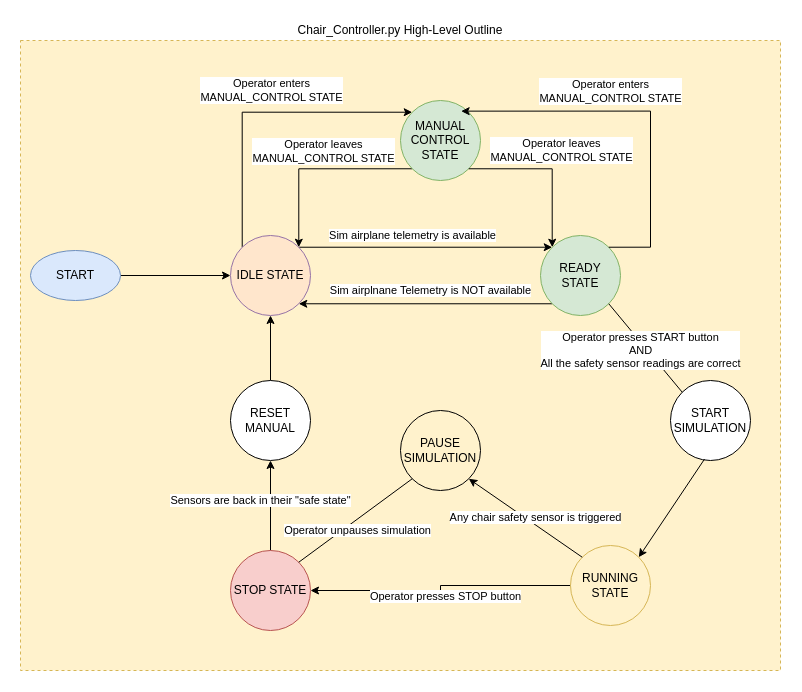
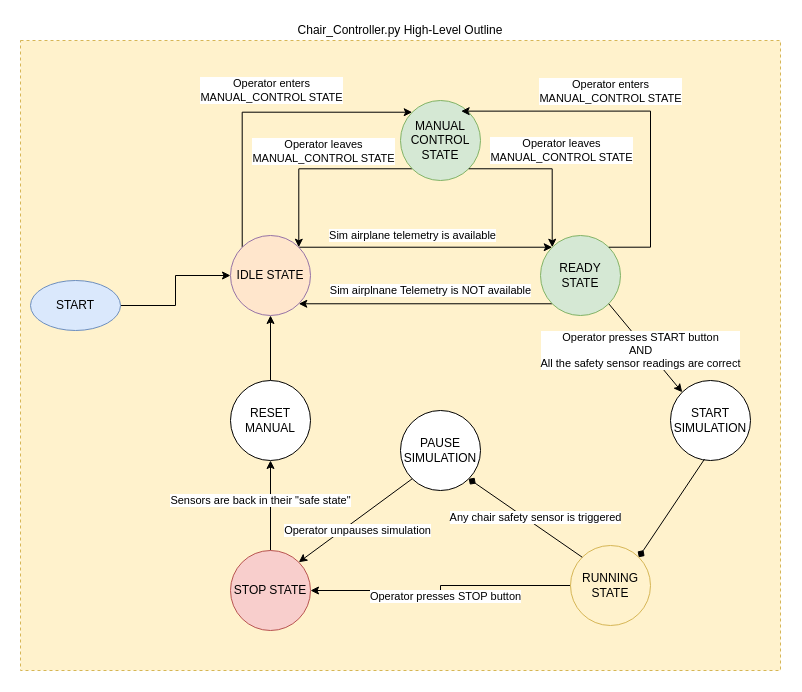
(76, 276) -> (76, 306)
(679, 388) -> (677, 386)
(441, 451) -> (441, 451)
(475, 483) -> (475, 483)
(643, 550) -> (644, 550)
(303, 559) -> (306, 557)
